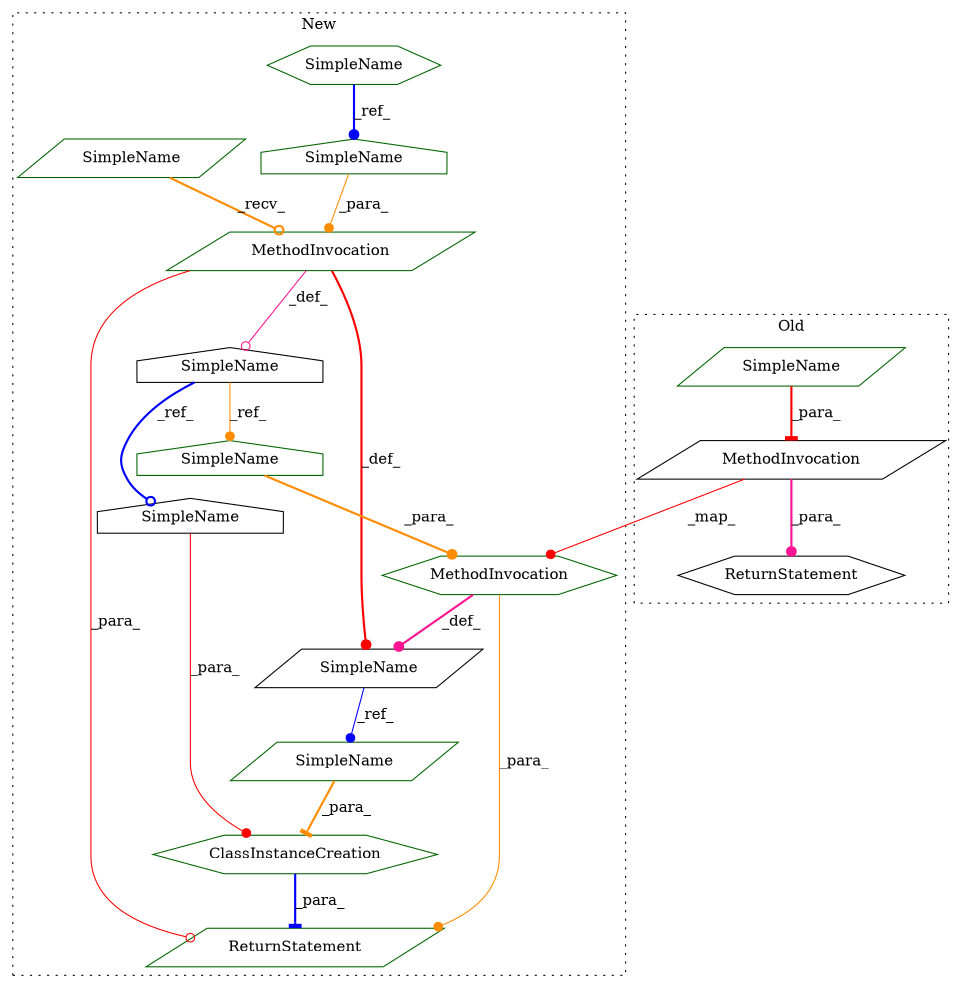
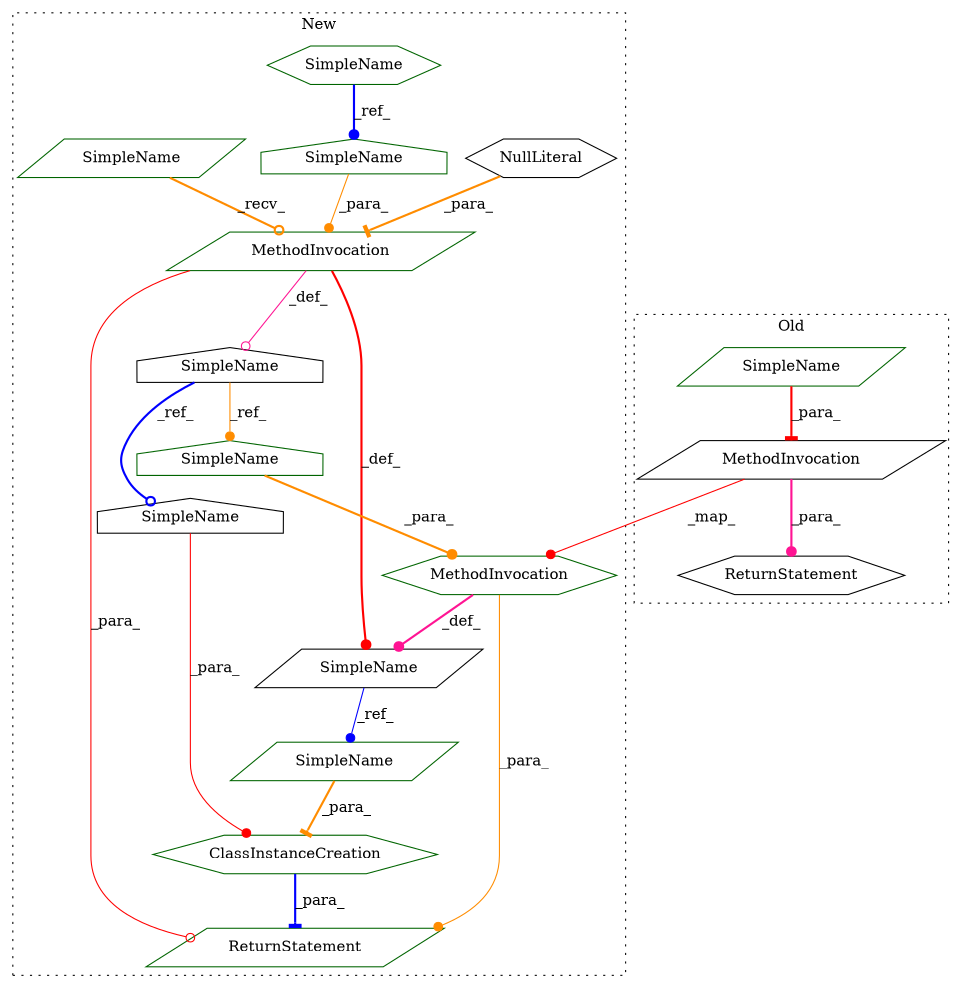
none -> (541, 158)
